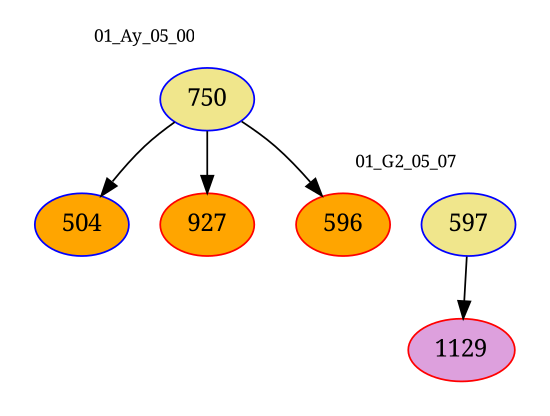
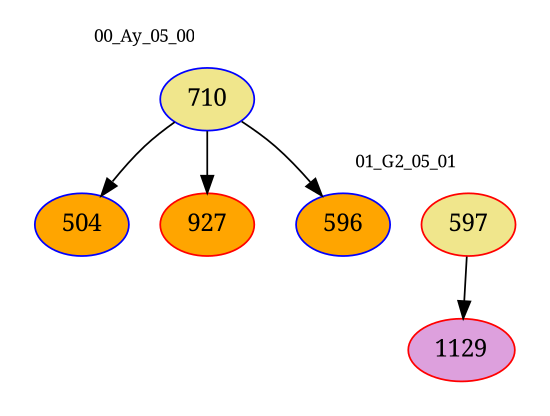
(145, 37) -> (145, 37)
(207, 99) -> (207, 99)
(406, 163) -> (406, 163)
(343, 225) -> (343, 225)
(469, 225) -> (469, 225)
